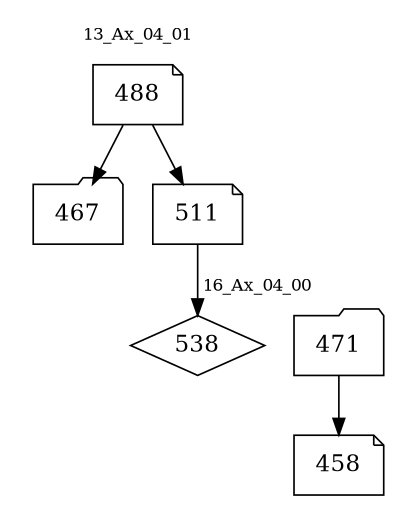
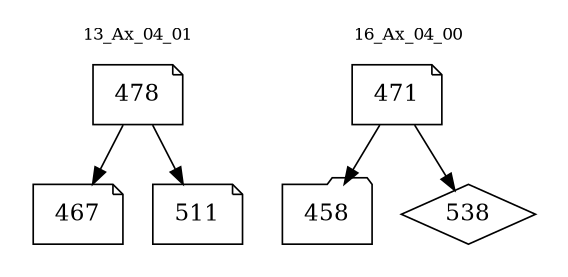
(138, 95) -> (138, 95)
(78, 214) -> (78, 214)
(198, 281) -> (430, 151)
(339, 346) -> (397, 95)
(339, 465) -> (327, 214)
